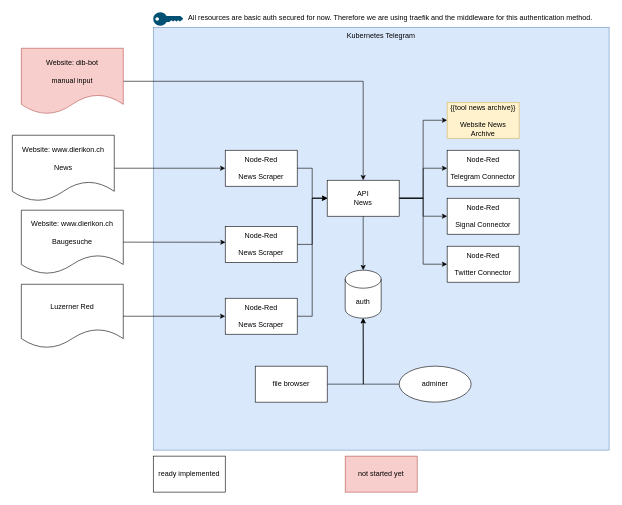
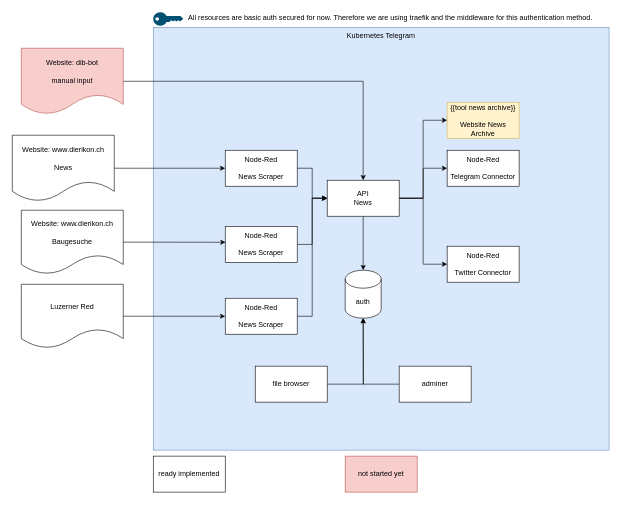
(441, 216) -> none
(483, 216) -> none
(435, 384) -> (435, 384)
